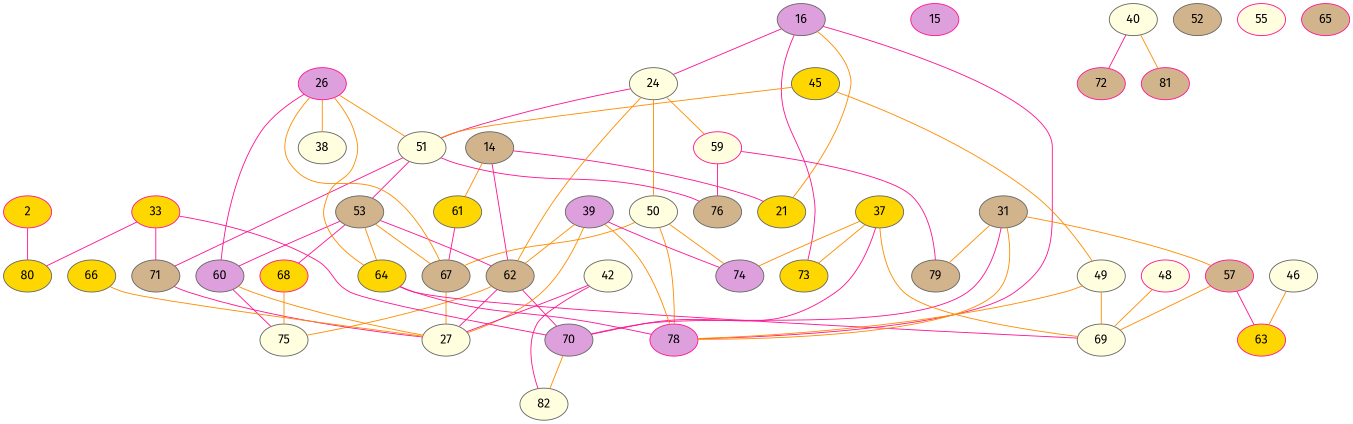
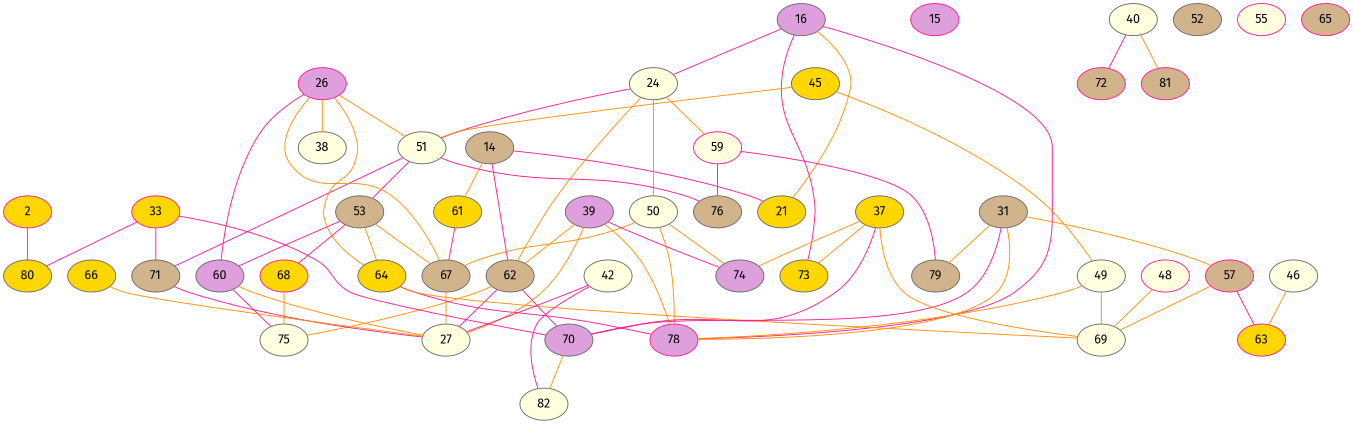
(439, 244) -> none
(653, 315) -> (653, 315)
